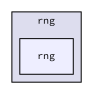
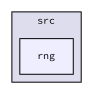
(47, 21) -> (47, 21)
